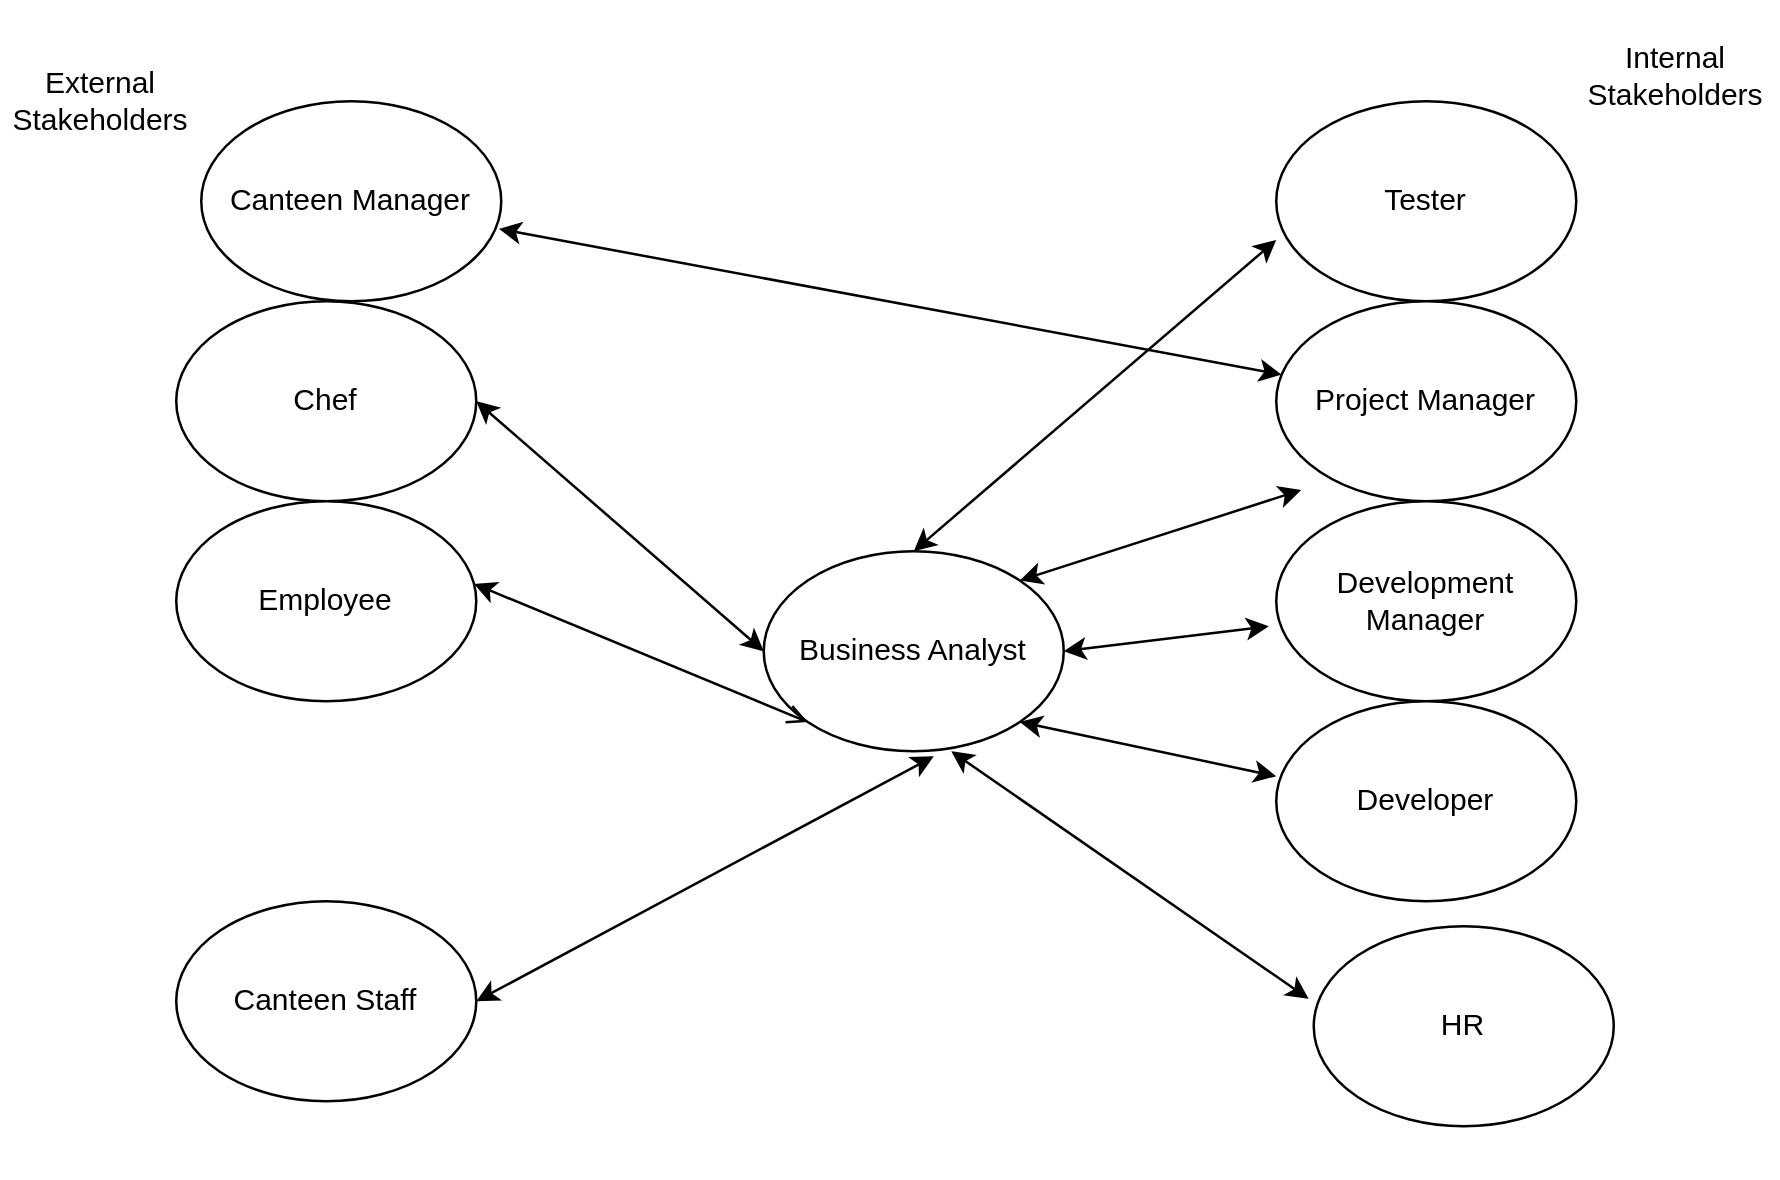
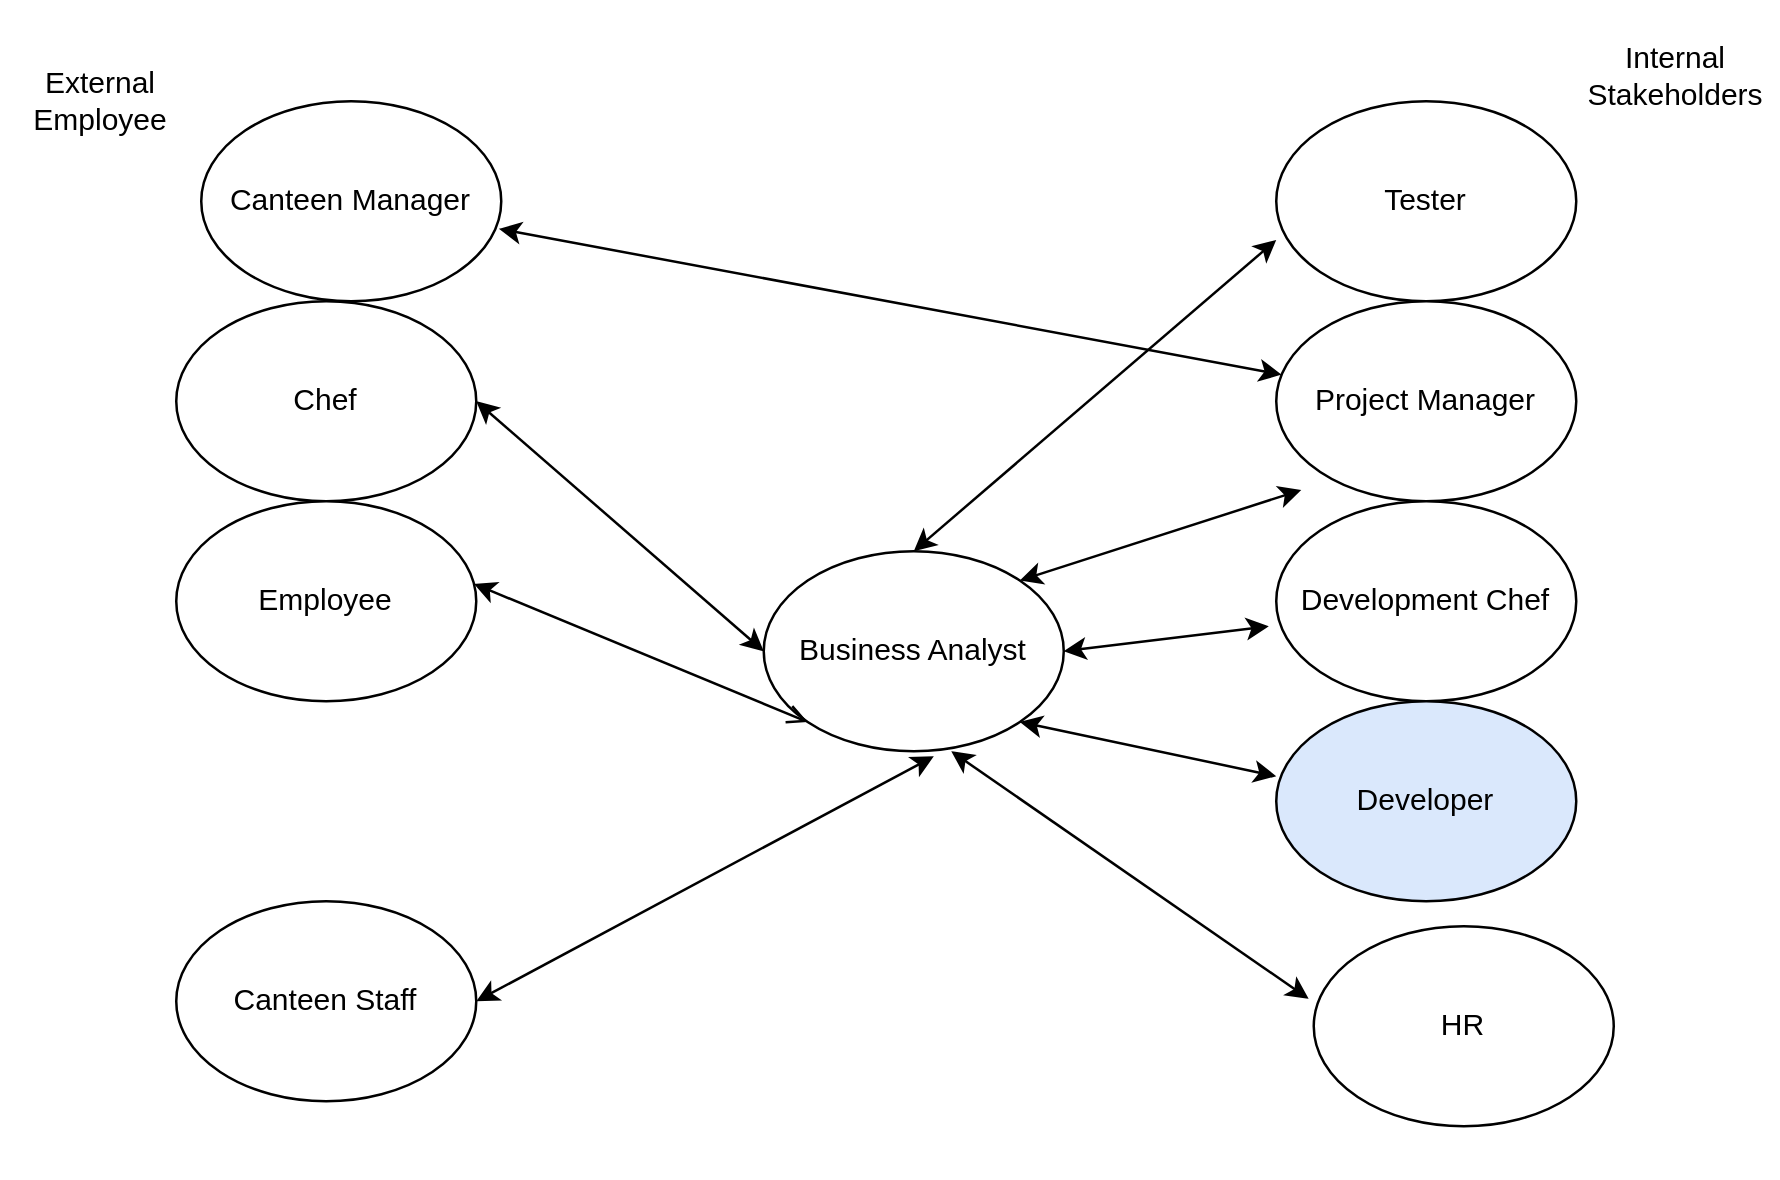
(101, 101) -> (101, 101)
(1426, 601) -> (1426, 601)
(1426, 801) -> (1426, 801)
